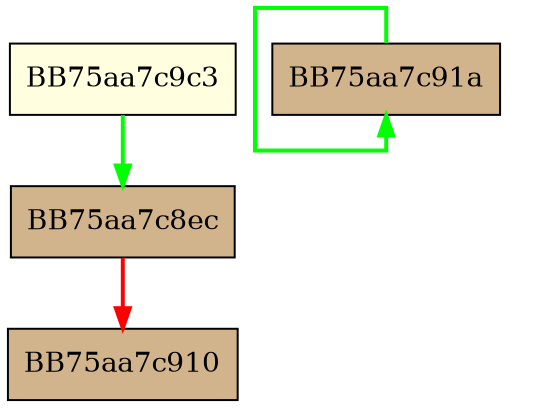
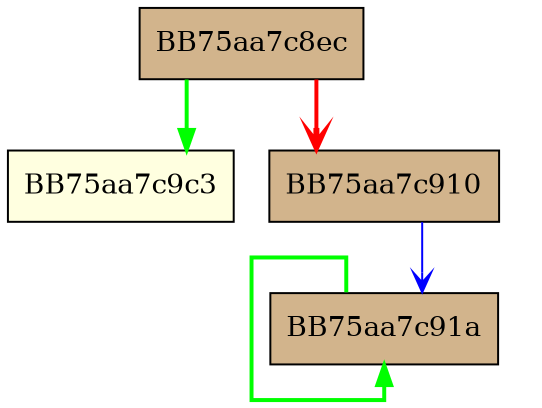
(123, 140) -> (187, 105)
none -> (422, 247)
(123, 283) -> (316, 105)
